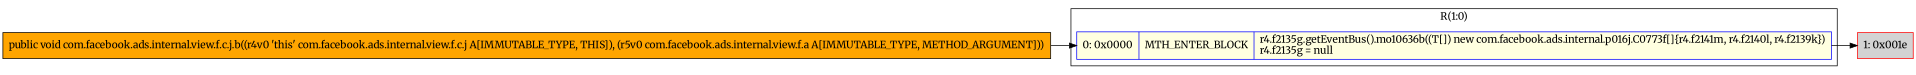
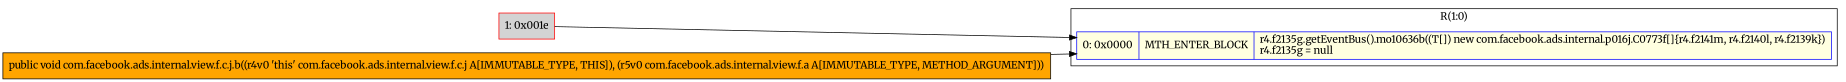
(1842, 46) -> (812, 32)
